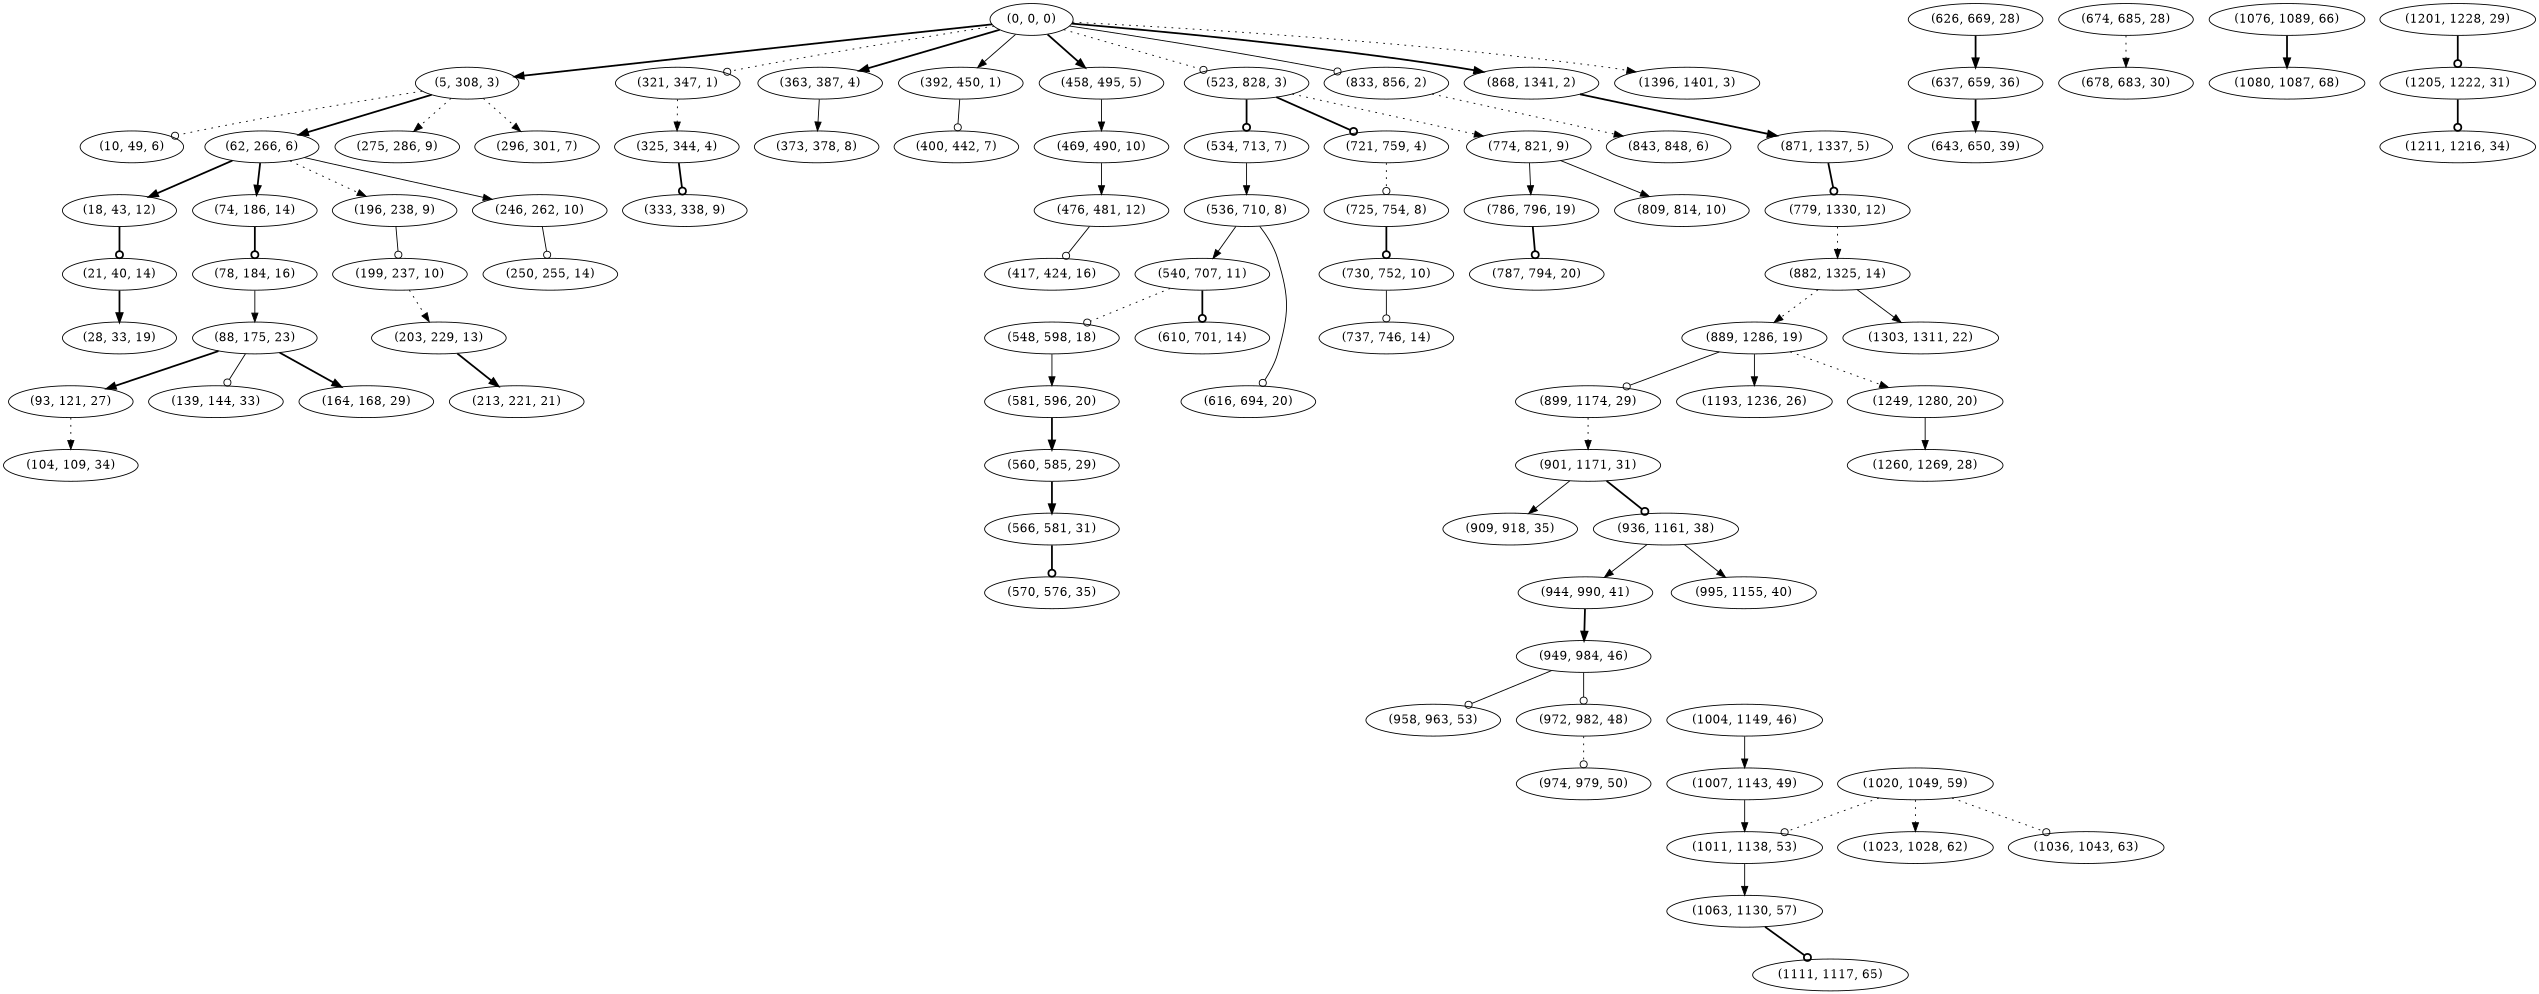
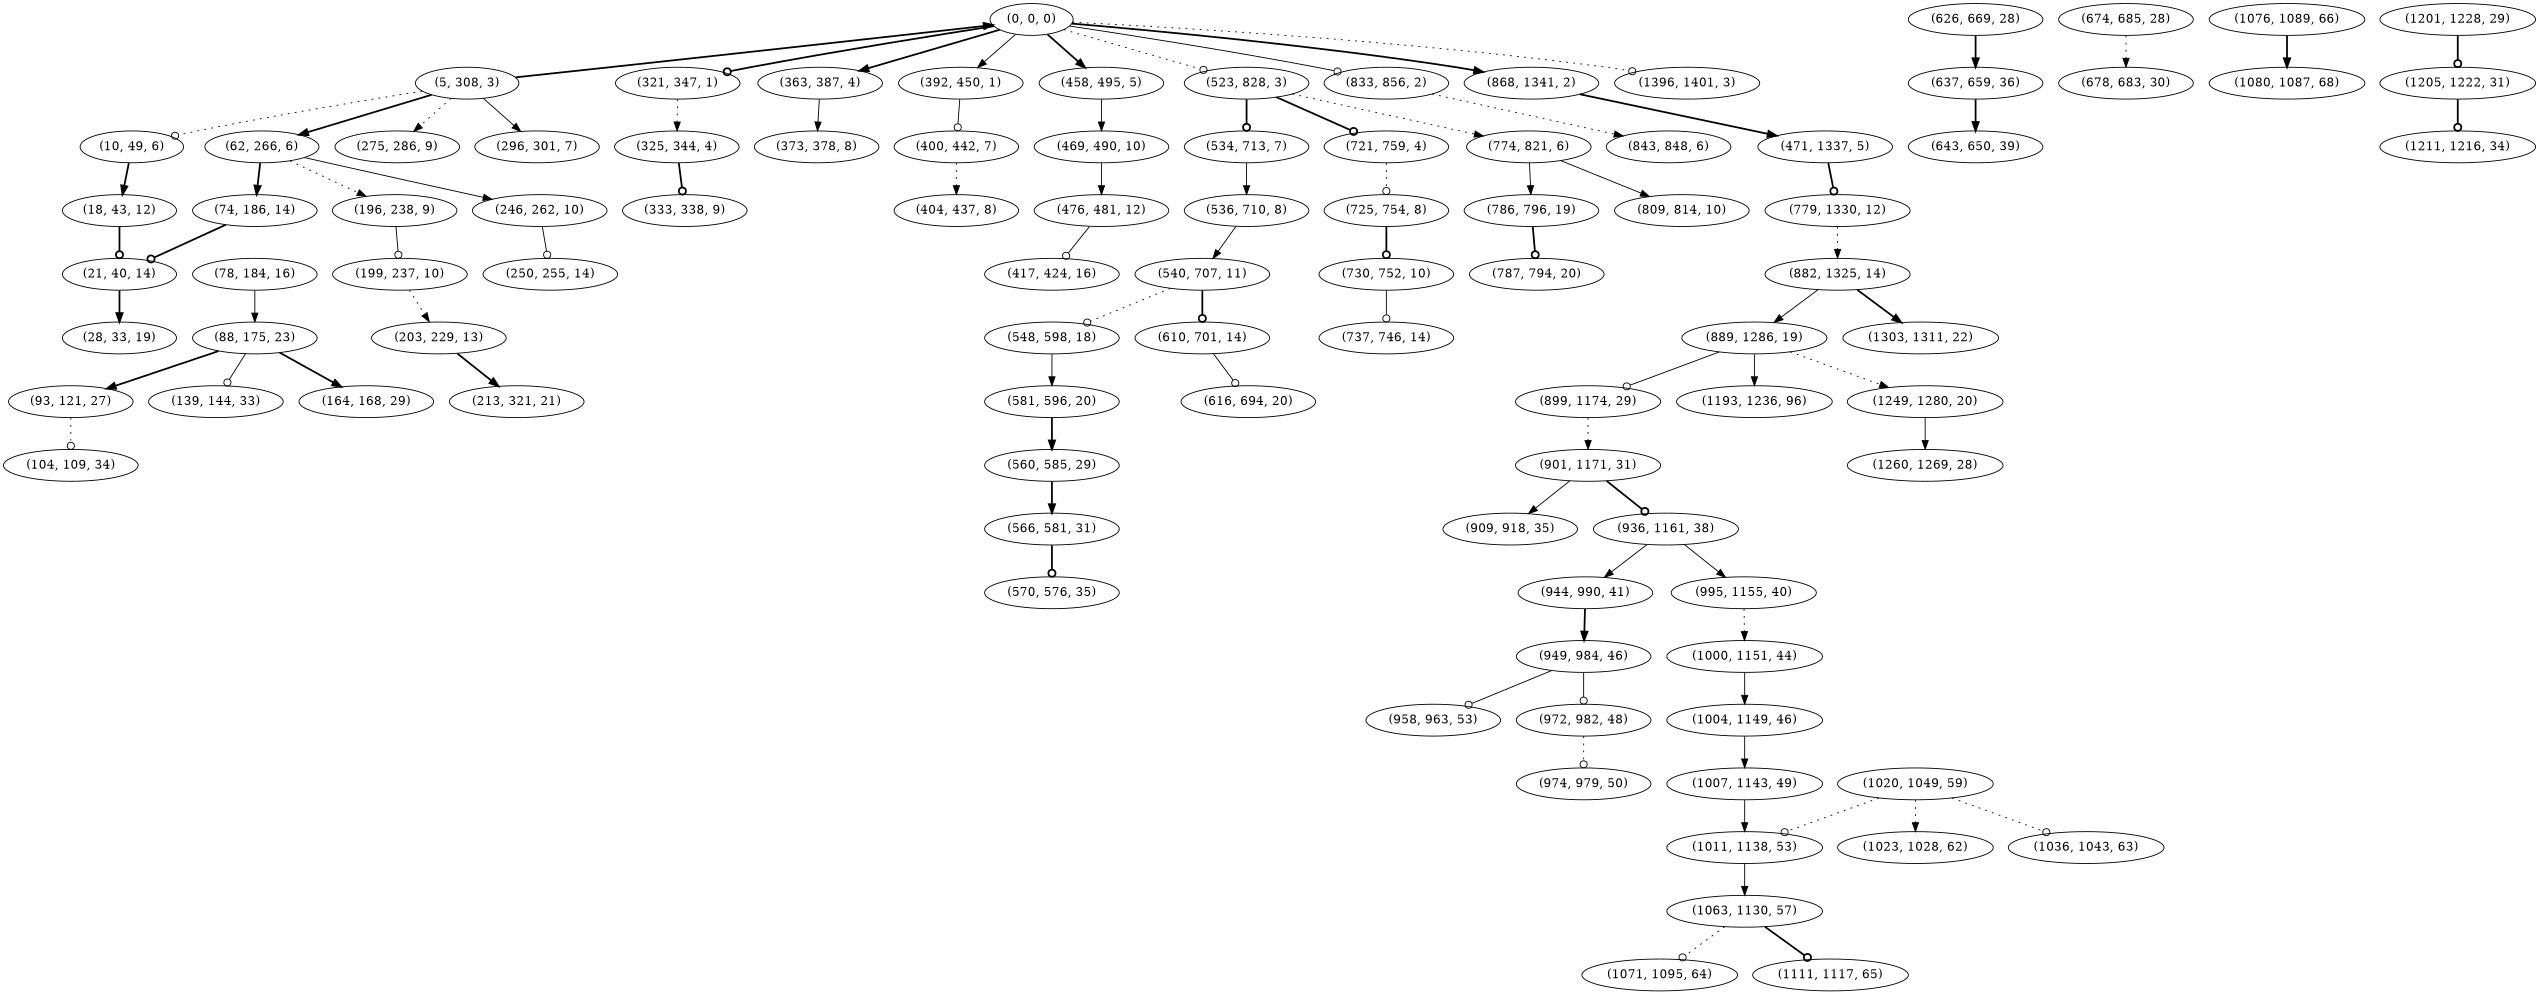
(1350, 41) -> (1350, 41)
(862, 47) -> (862, 47)
(758, 50) -> (750, 52)
(499, 112) -> (499, 112)
(1529, 147) -> (1529, 147)
(1825, 147) -> (1825, 147)
(195, 177) -> (127, 174)
none -> (956, 211)
(255, 239) -> (190, 241)
(1286, 302) -> (1223, 367)
(1876, 303) -> (1876, 303)
(1800, 304) -> (1800, 304)
(517, 402) -> (517, 402)
(1754, 402) -> (1754, 402)
(71, 429) -> (71, 429)
none -> (1745, 656)
none -> (1660, 975)
